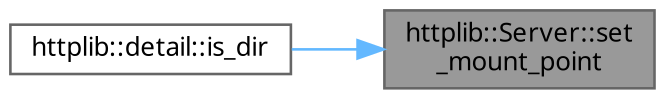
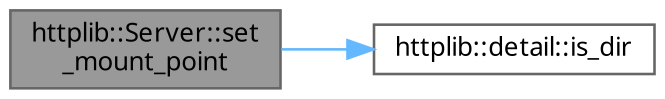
(324, 49) -> (314, 49)
